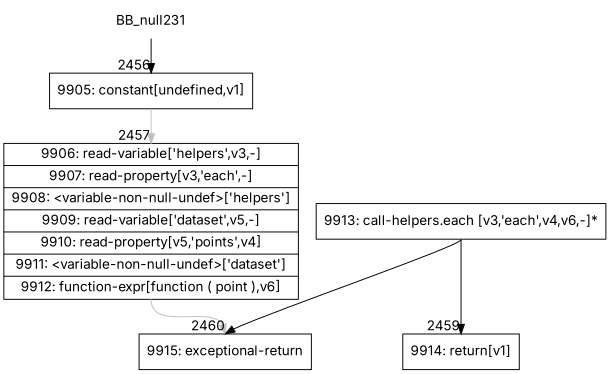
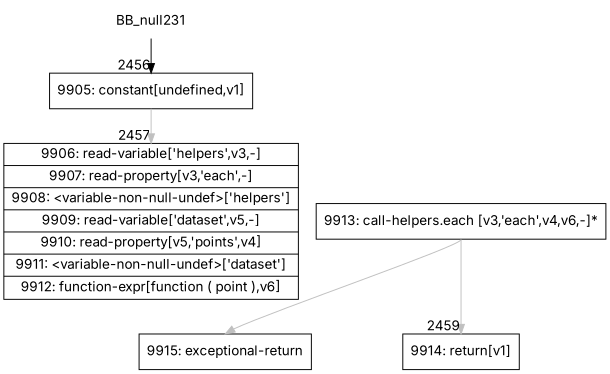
(461, 282) -> (461, 282)
(348, 285) -> (348, 285)
(183, 317) -> none
